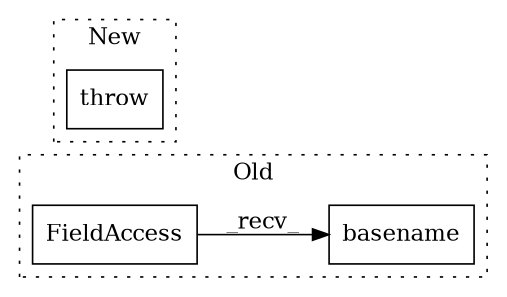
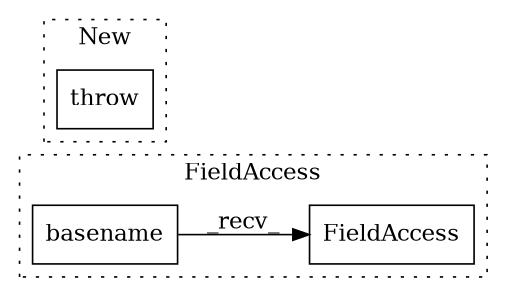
(253, 174) -> (253, 174)
(255, 235) -> (236, 235)
